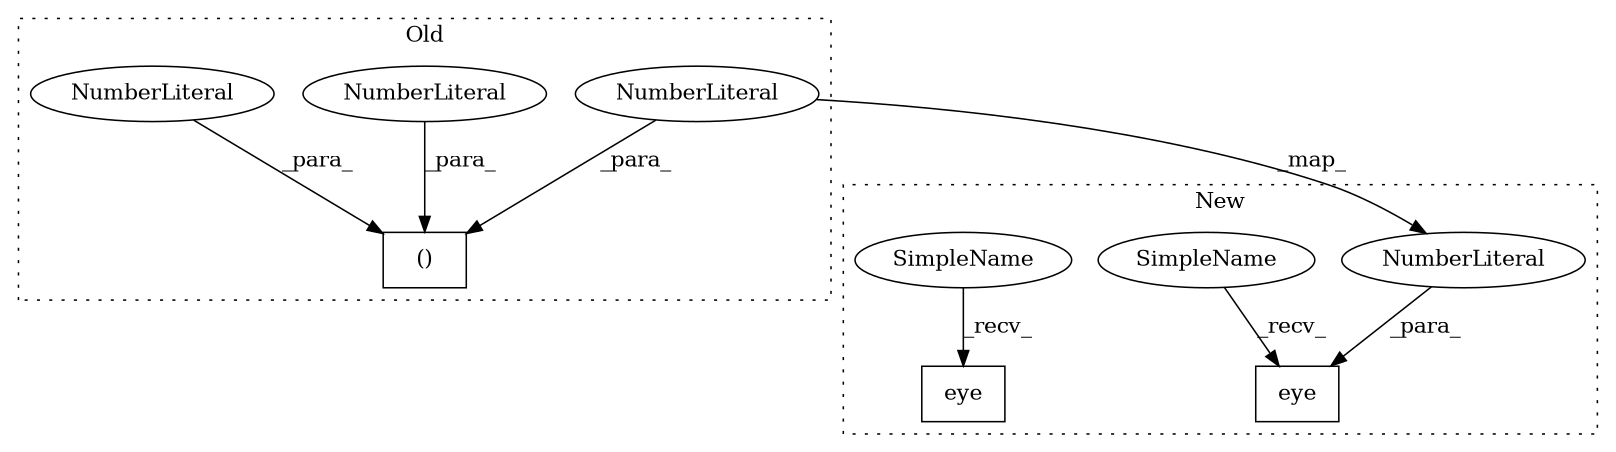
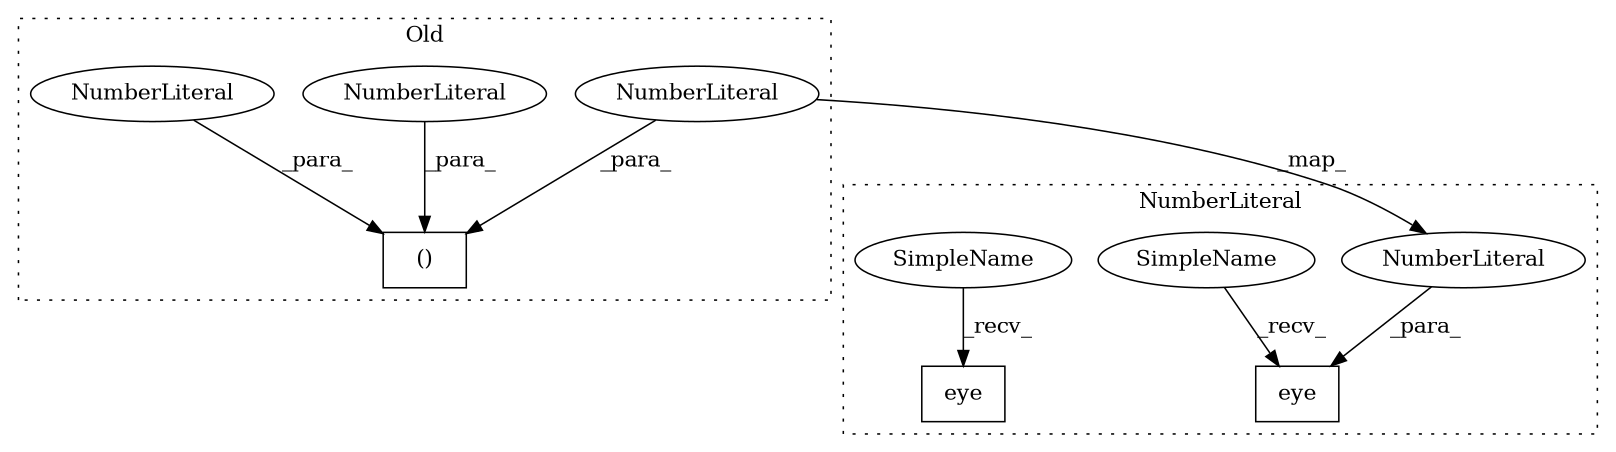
(1220, 202) -> (1220, 202)
